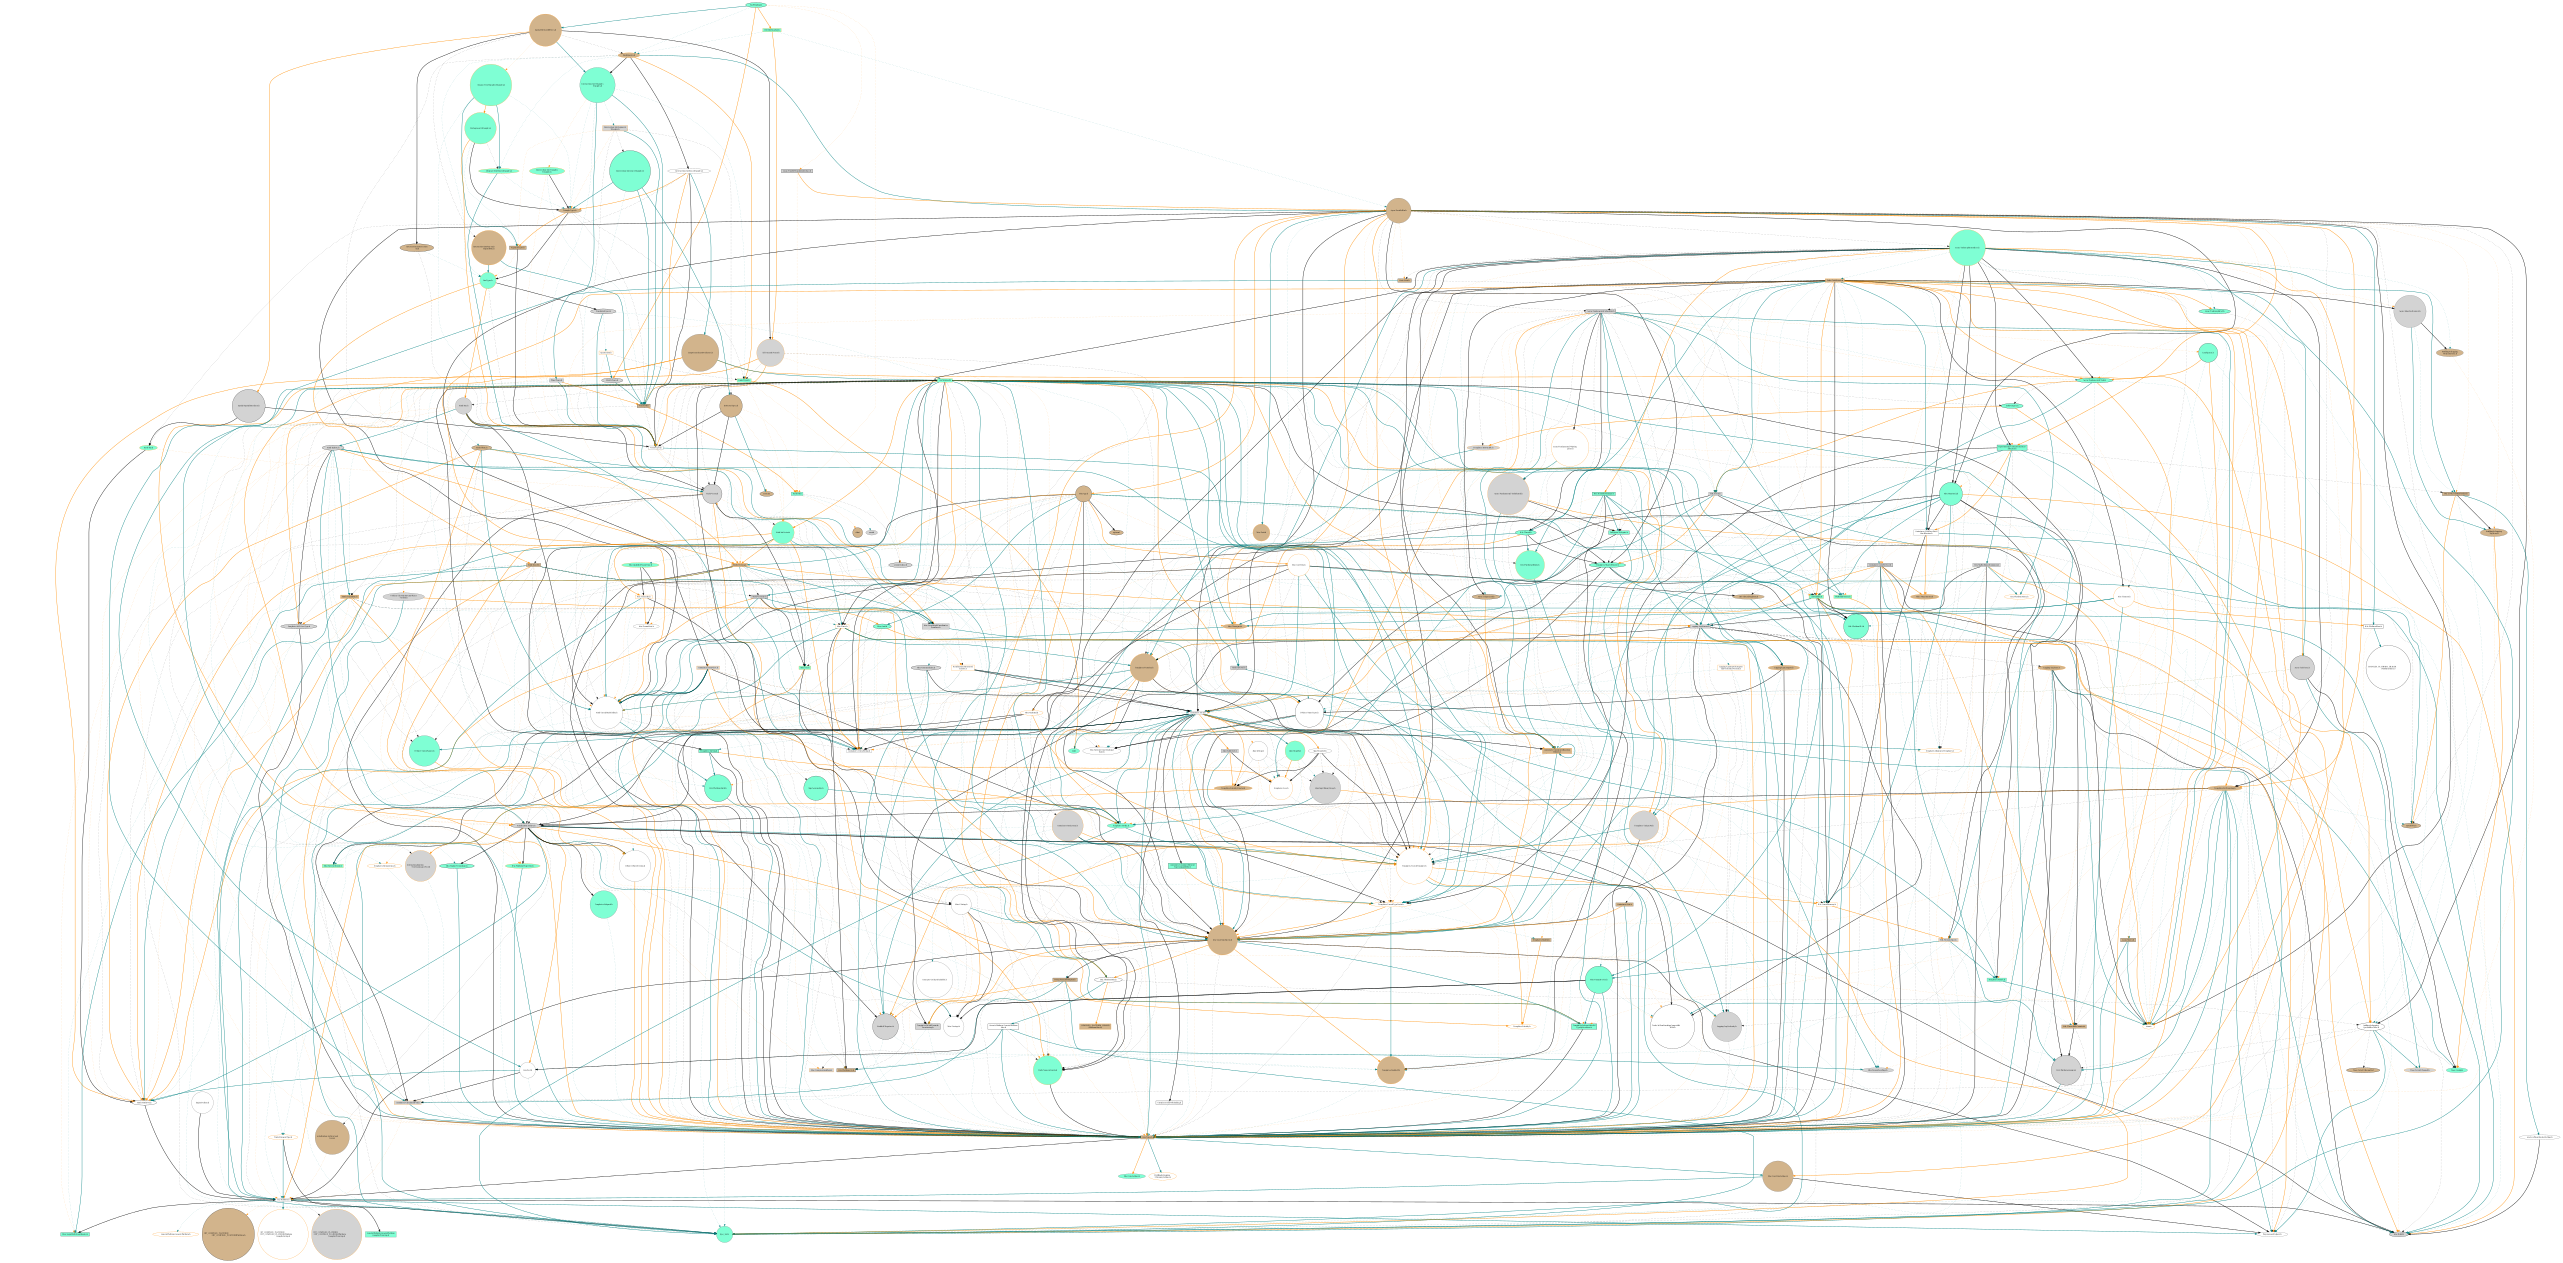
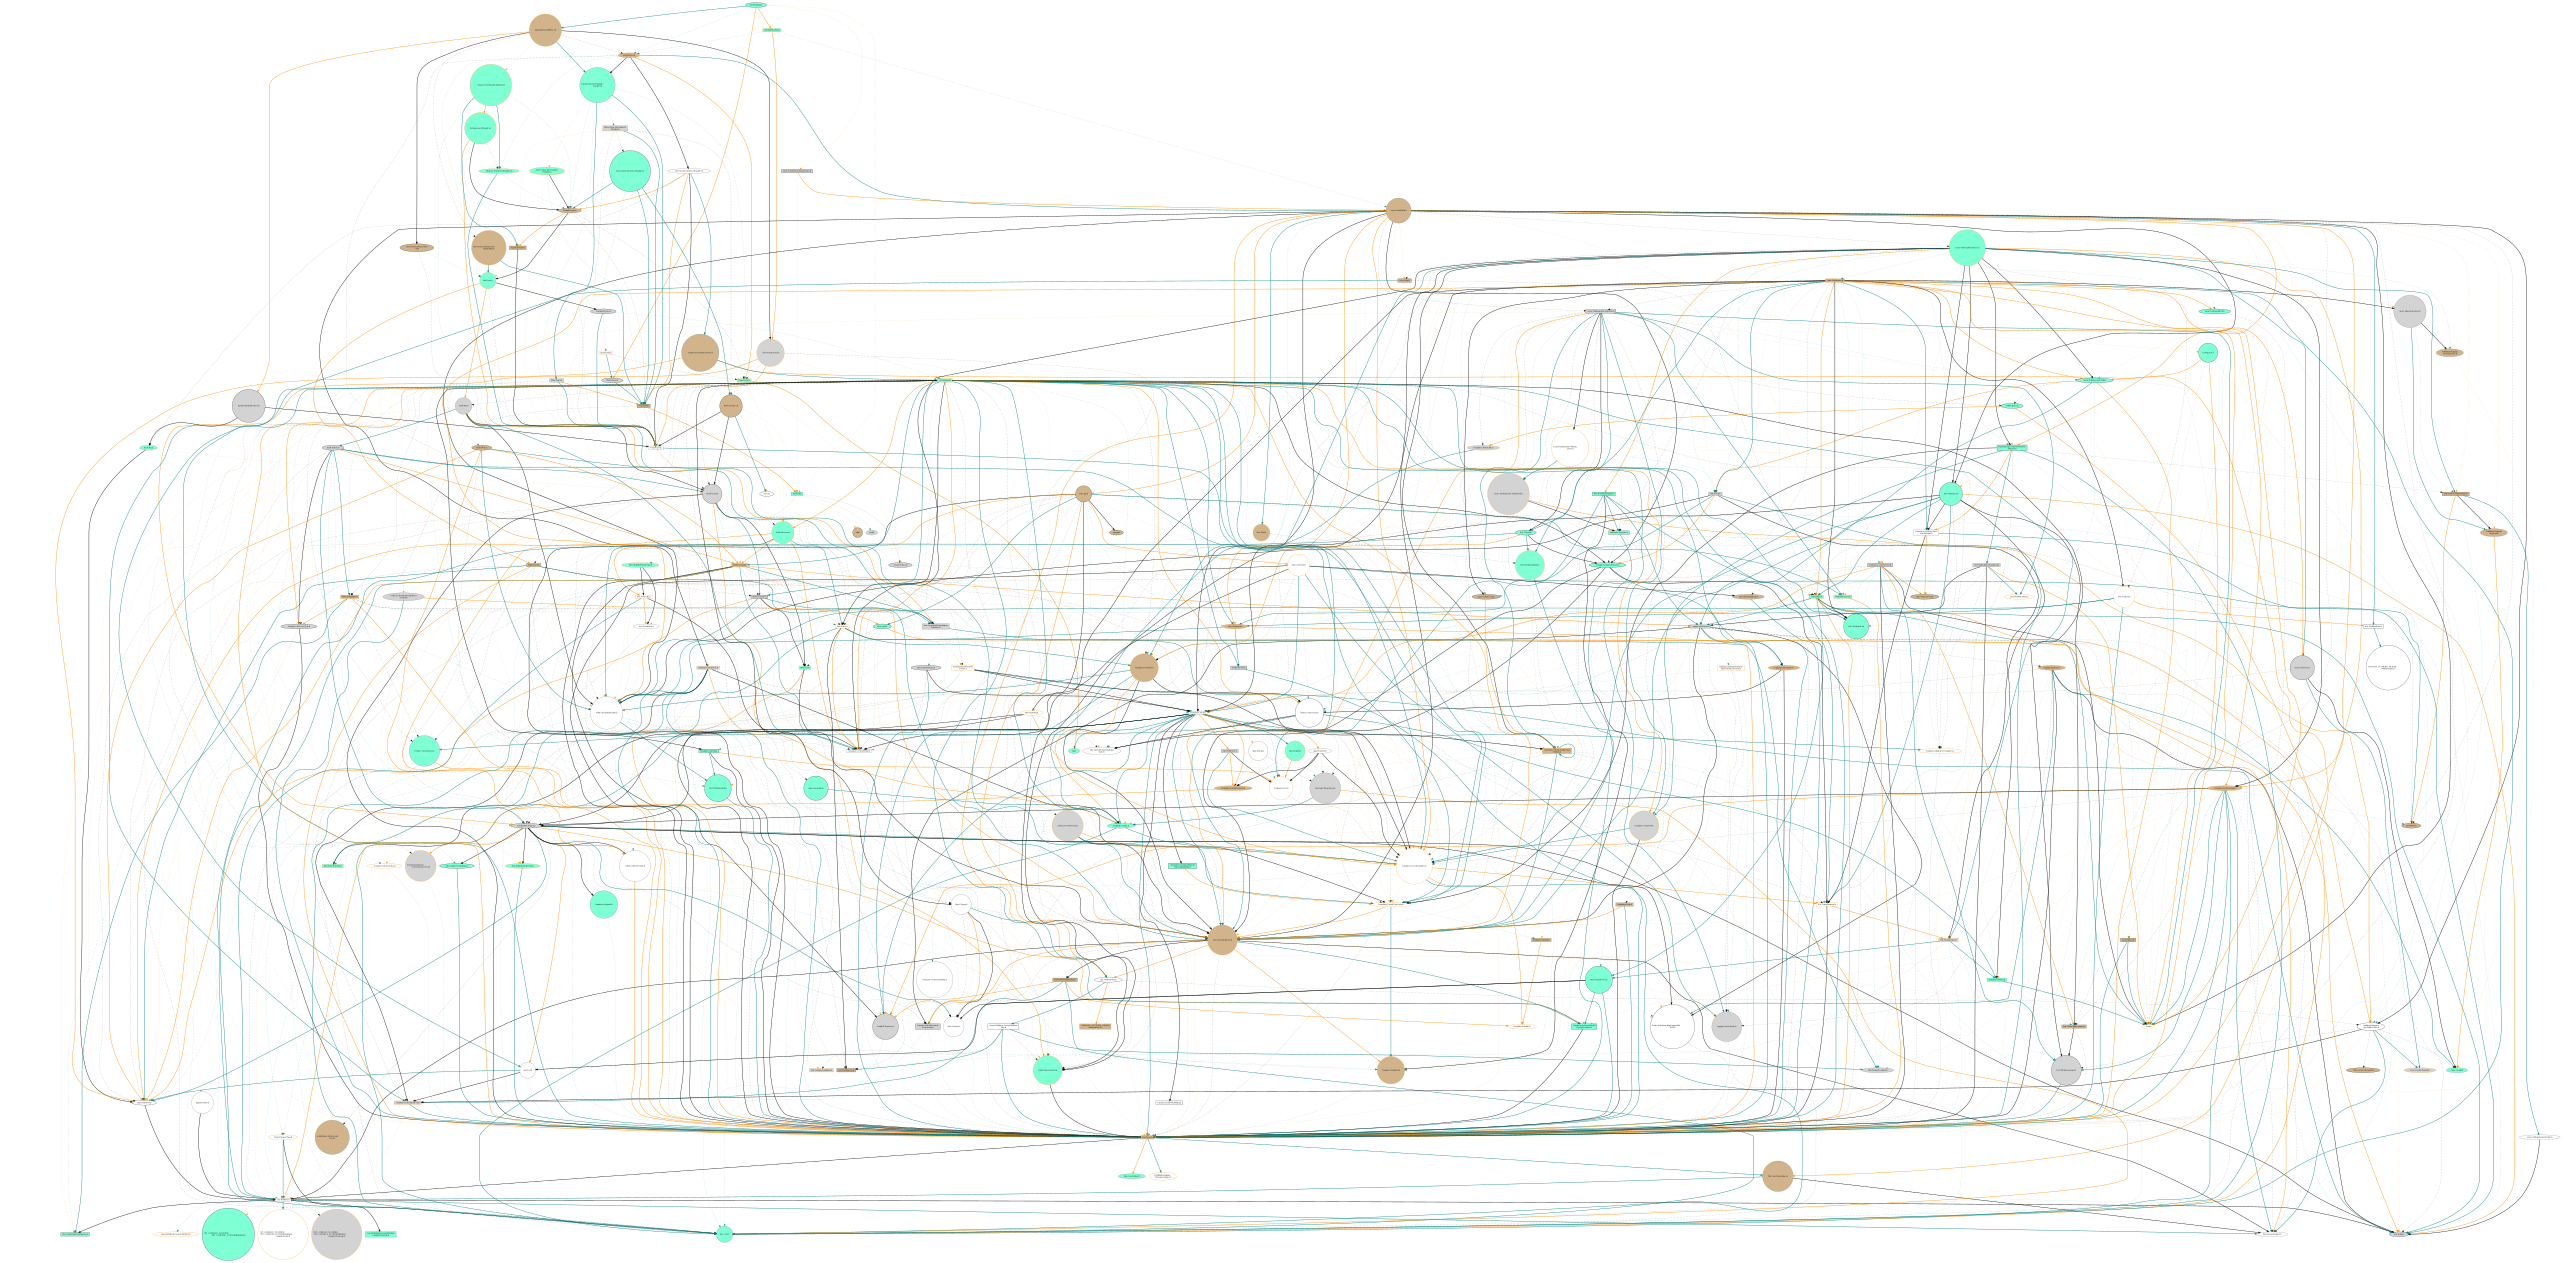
(767, 494) -> (767, 494)
none -> (752, 540)
none -> (282, 583)
(1457, 592) -> none
(1925, 597) -> (1925, 597)
(1529, 628) -> none
(452, 821) -> (263, 777)
(683, 963) -> (683, 963)
(905, 1001) -> (1213, 839)
(1395, 1091) -> (1395, 1091)
(228, 1234) -> (228, 1234)
